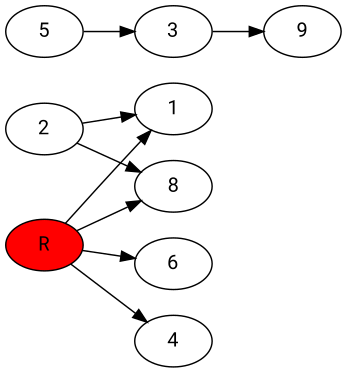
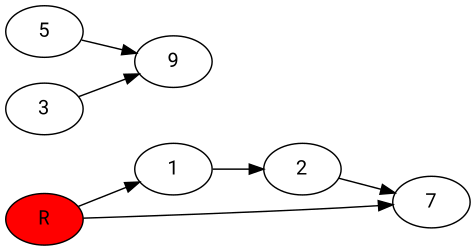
(102, 32) -> (102, 45)
(102, 120) -> (231, 169)
(173, 186) -> (431, 202)
(173, 264) -> none
(173, 341) -> none
